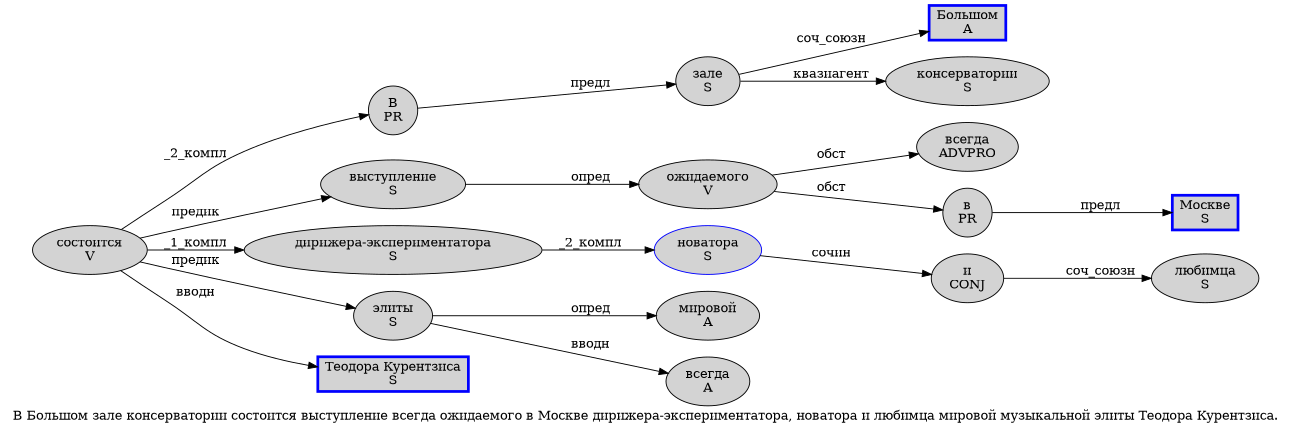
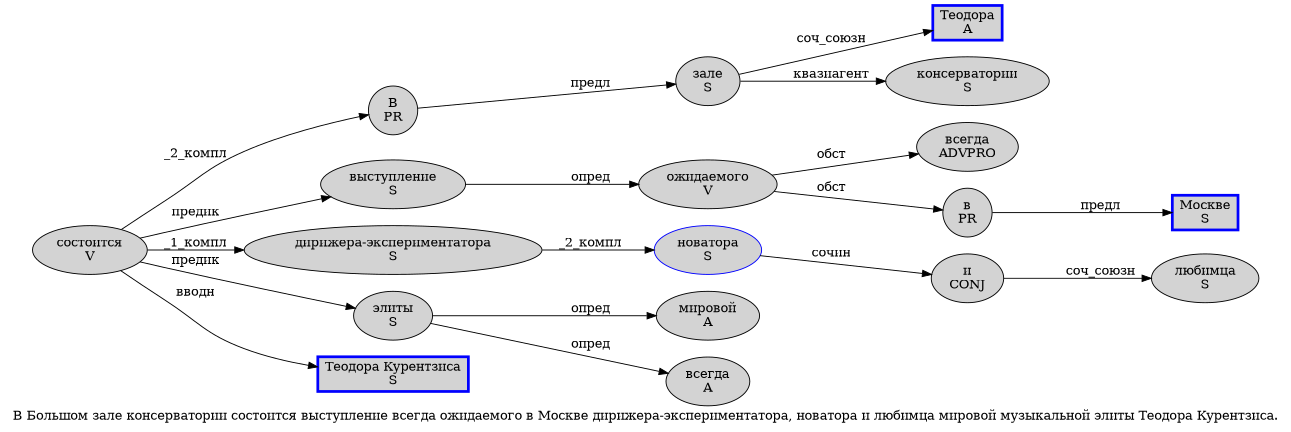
(967, 23) -> (967, 23)
(590, 344) -> (590, 344)
